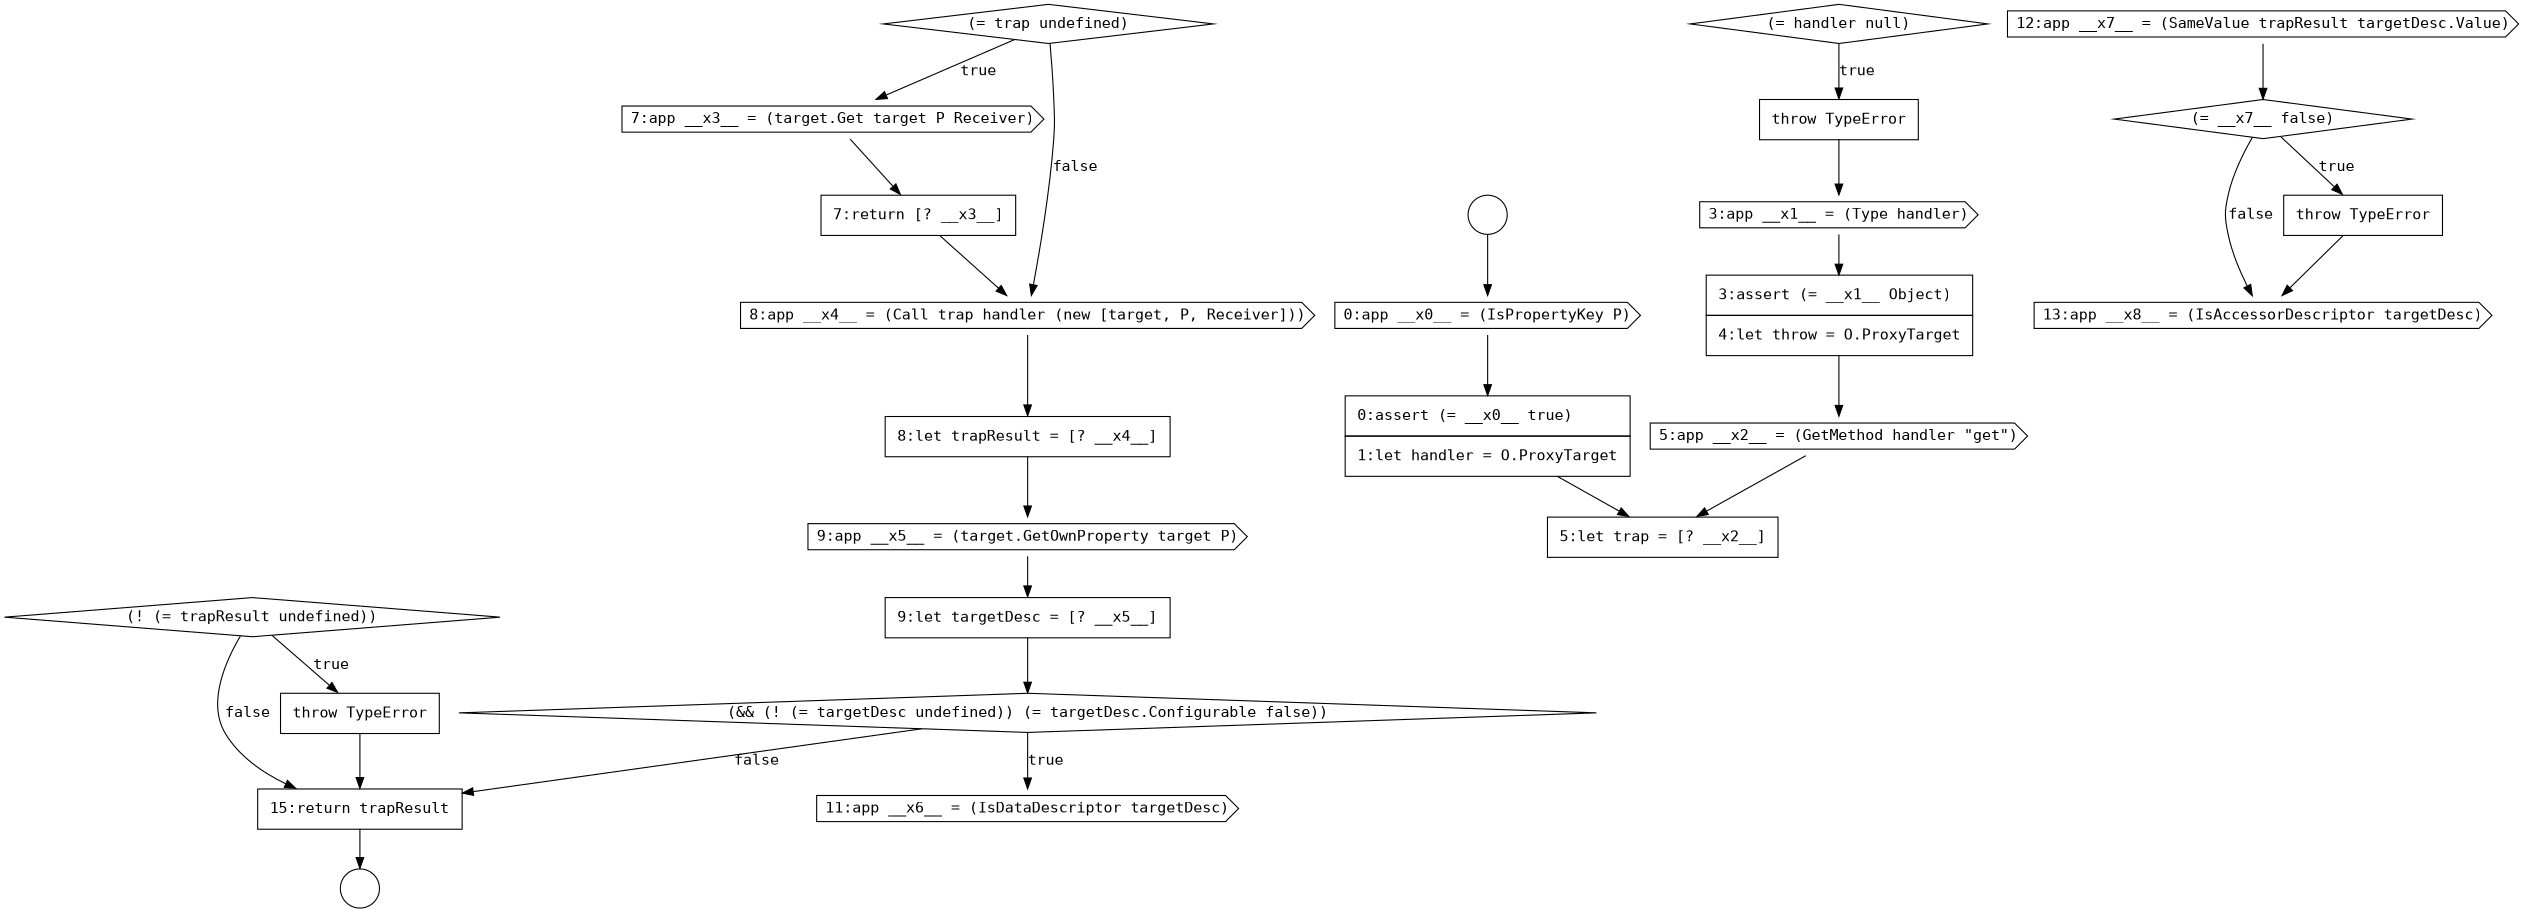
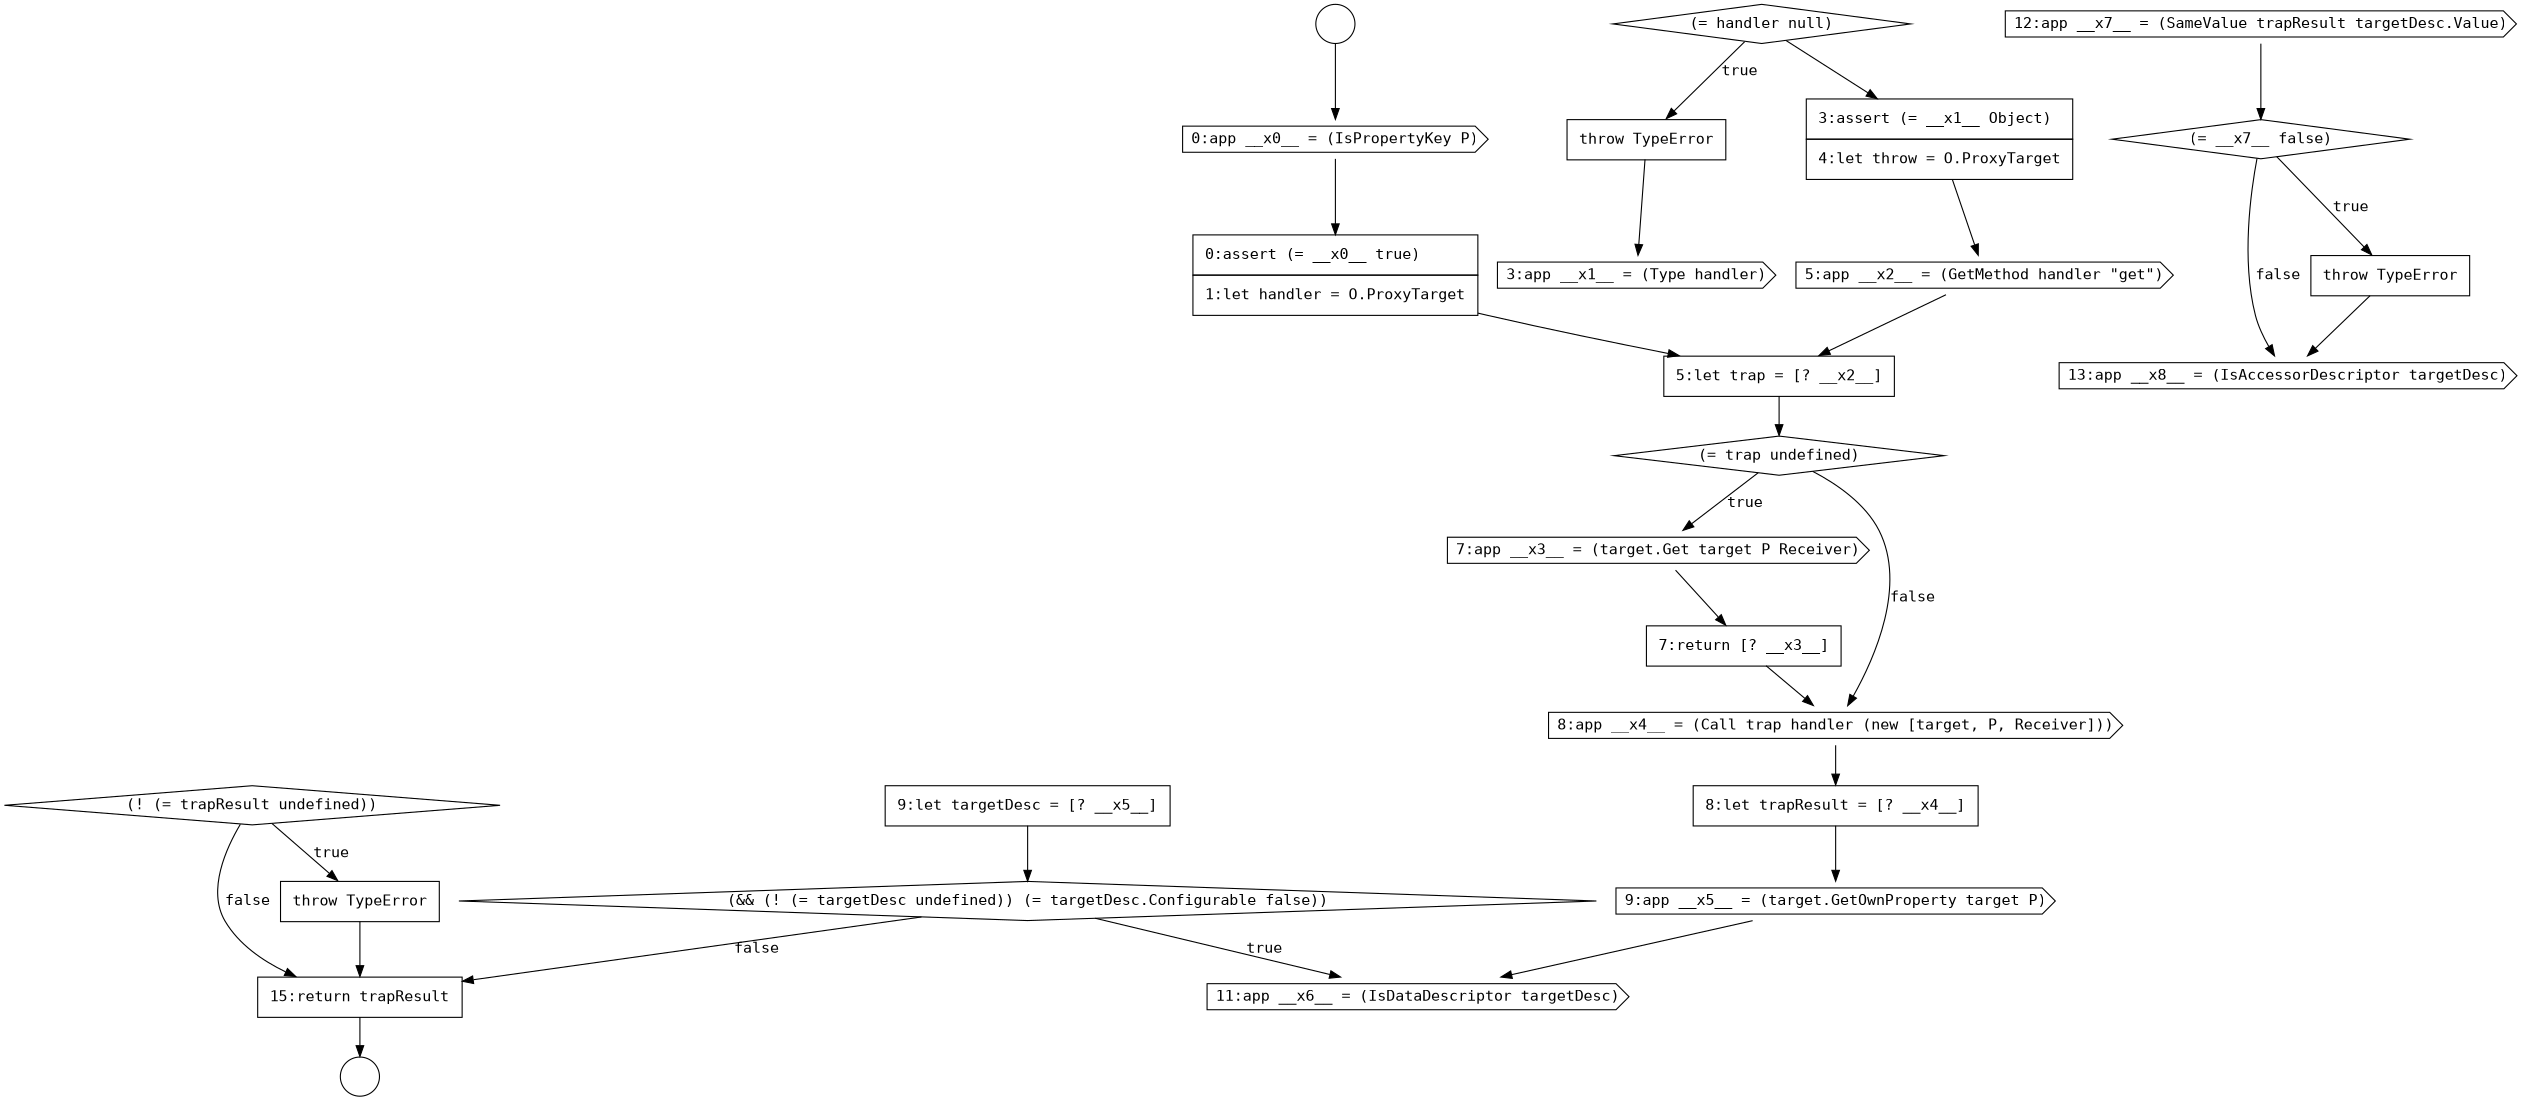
(1839, 249) -> (1827, 67)
none -> (1779, 410)
(1028, 571) -> (1632, 948)
